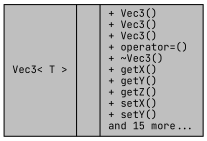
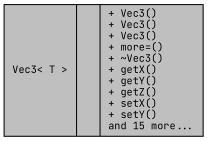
(149, 47) -> (136, 47)
